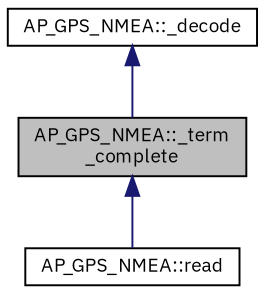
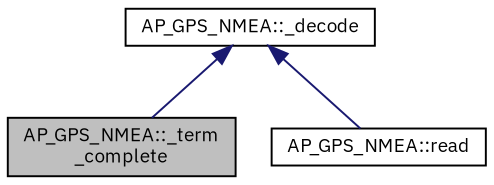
(132, 222) -> (322, 94)
